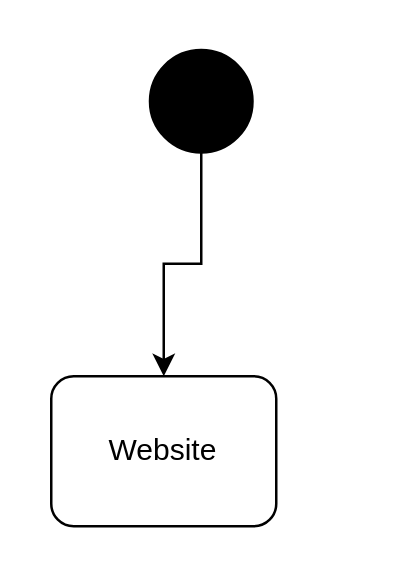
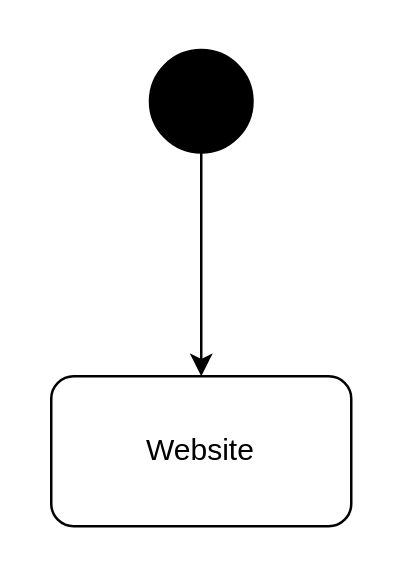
(164, 451) -> (201, 451)
